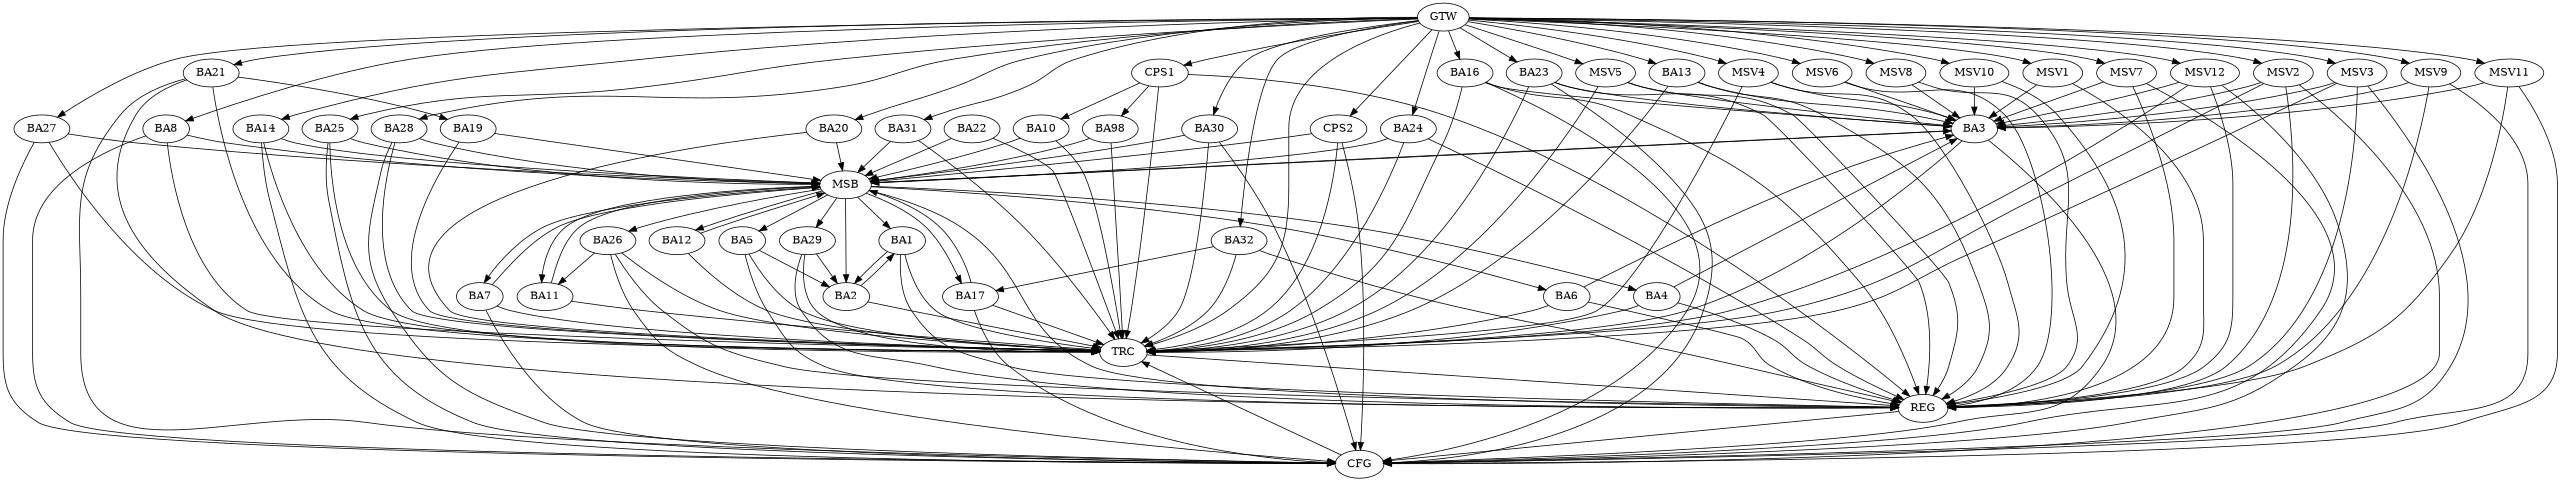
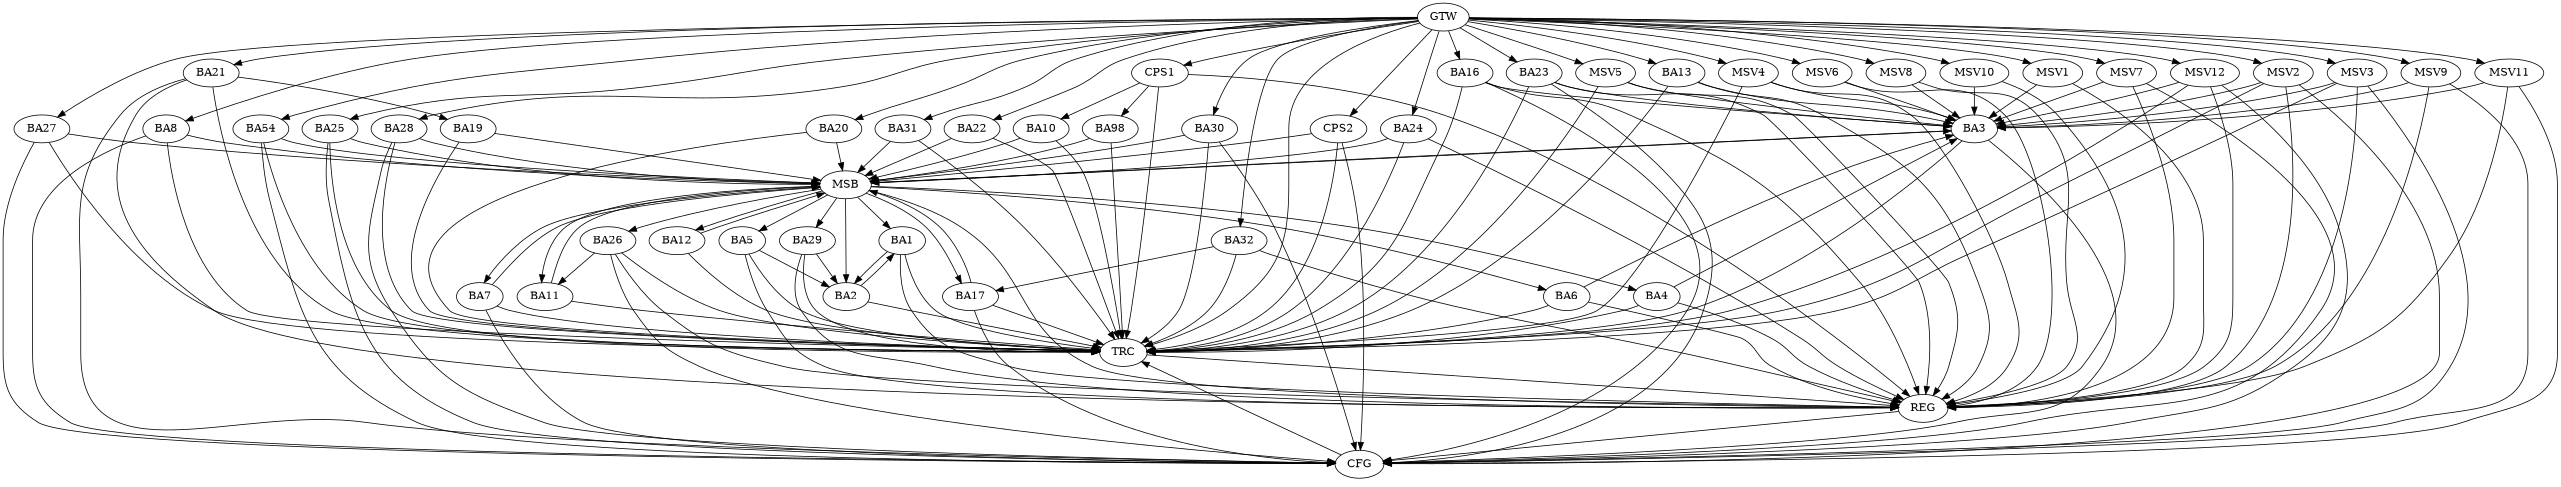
none -> (1202, 39)
(261, 129) -> (261, 129)
